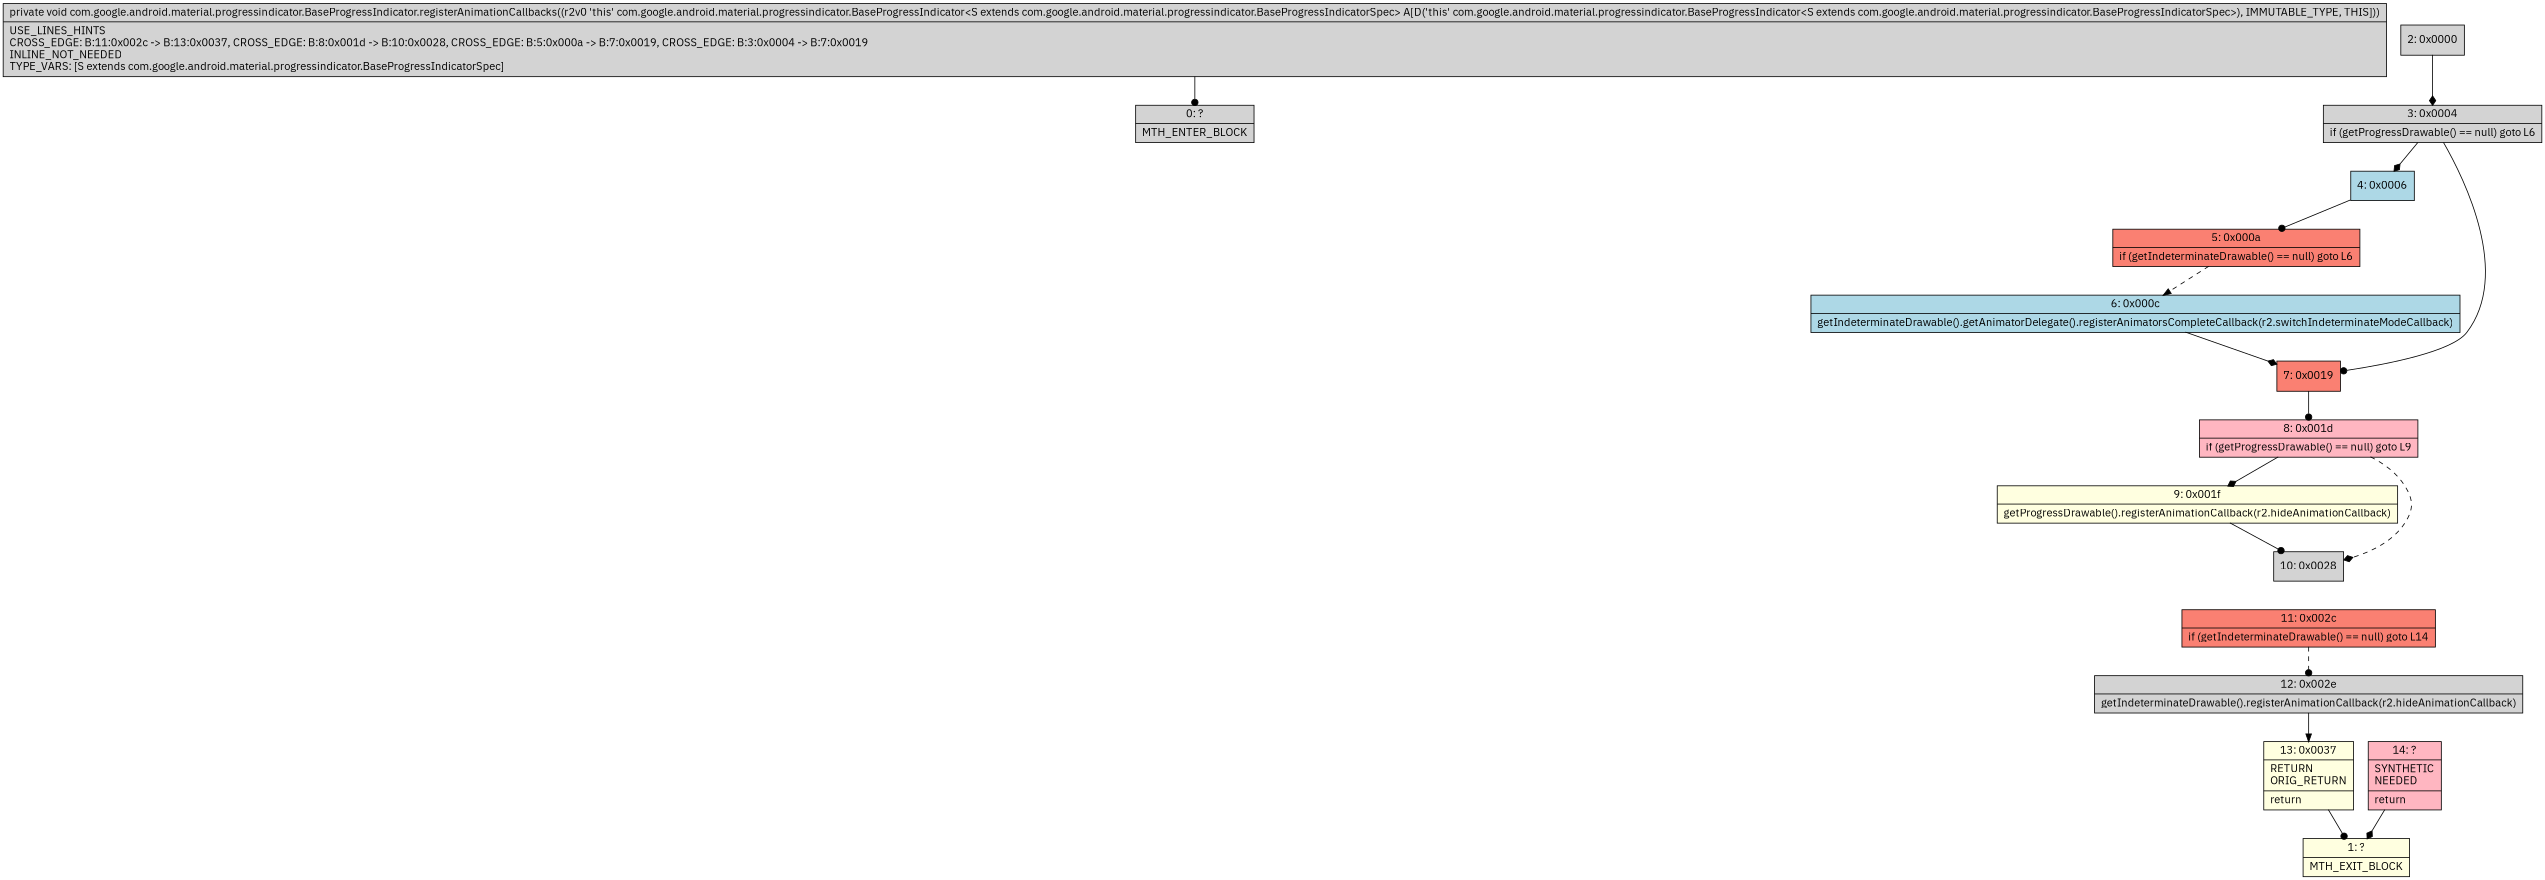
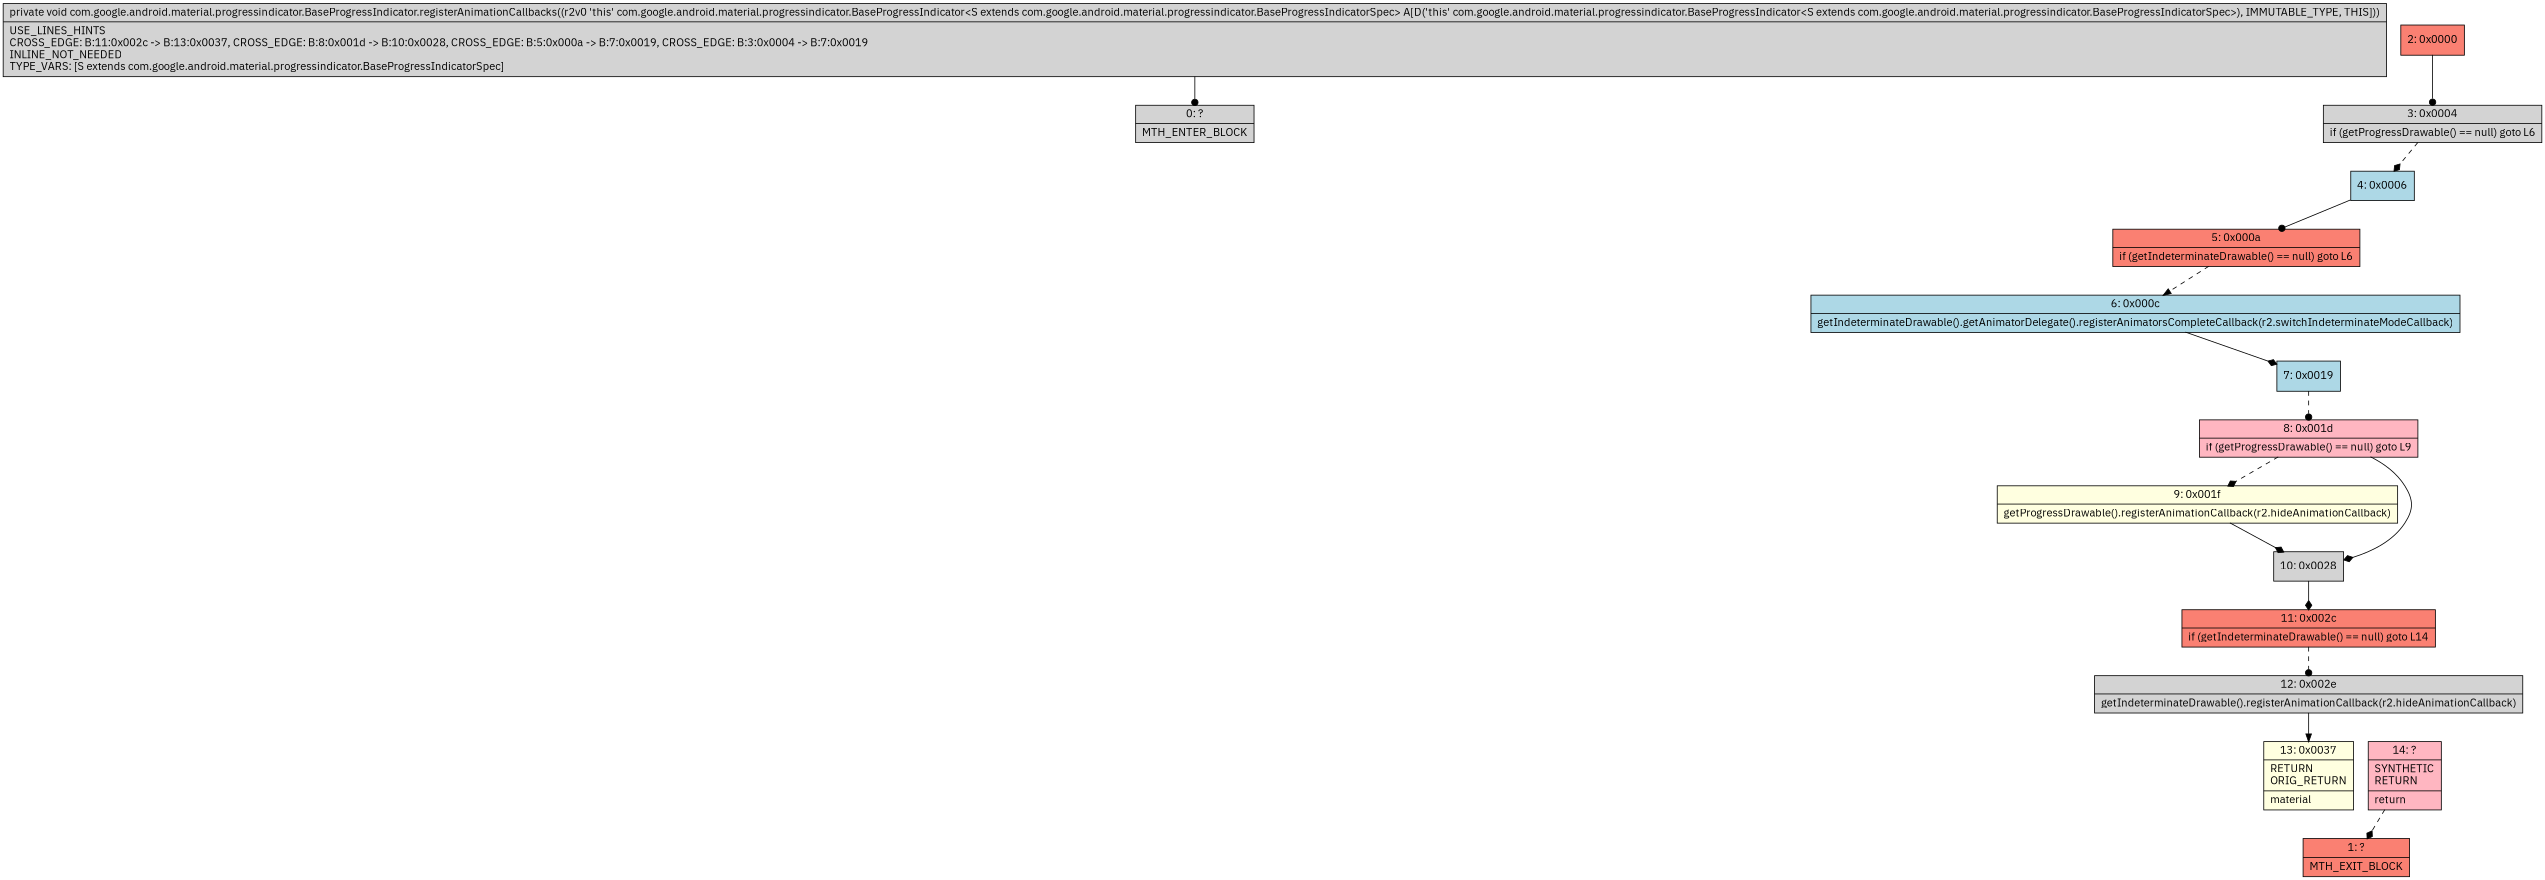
(2433, 40) -> (2433, 40)
(2433, 77) -> (2433, 77)
(2409, 153) -> (2409, 153)
(2482, 299) -> none
(2309, 376) -> (2309, 376)
(2309, 402) -> (2309, 402)
(2257, 469) -> (2257, 469)
(2410, 513) -> (2410, 513)
(2254, 536) -> (2254, 536)
none -> (2309, 591)
(2396, 781) -> (2396, 781)
(2286, 800) -> (2291, 800)
(2378, 820) -> (2378, 820)
(2335, 822) -> none
(2356, 858) -> (2356, 858)
